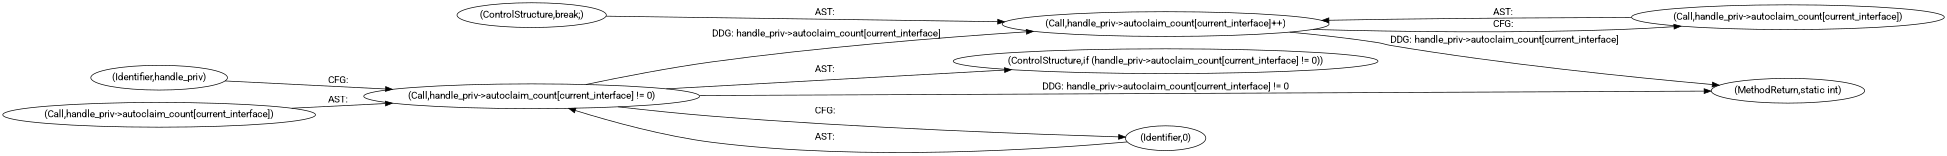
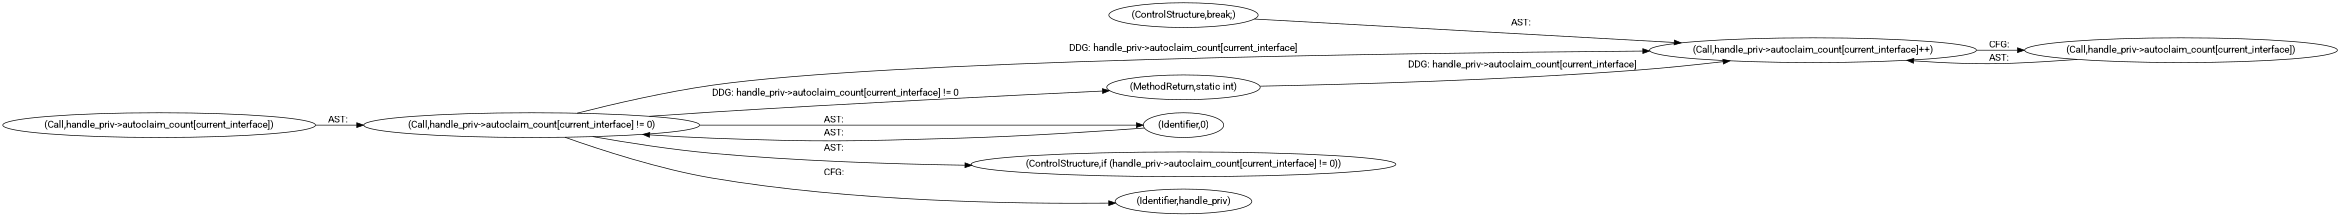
(1501, 62) -> (1492, 79)
(305, 85) -> (833, 193)
(827, 111) -> (835, 120)
